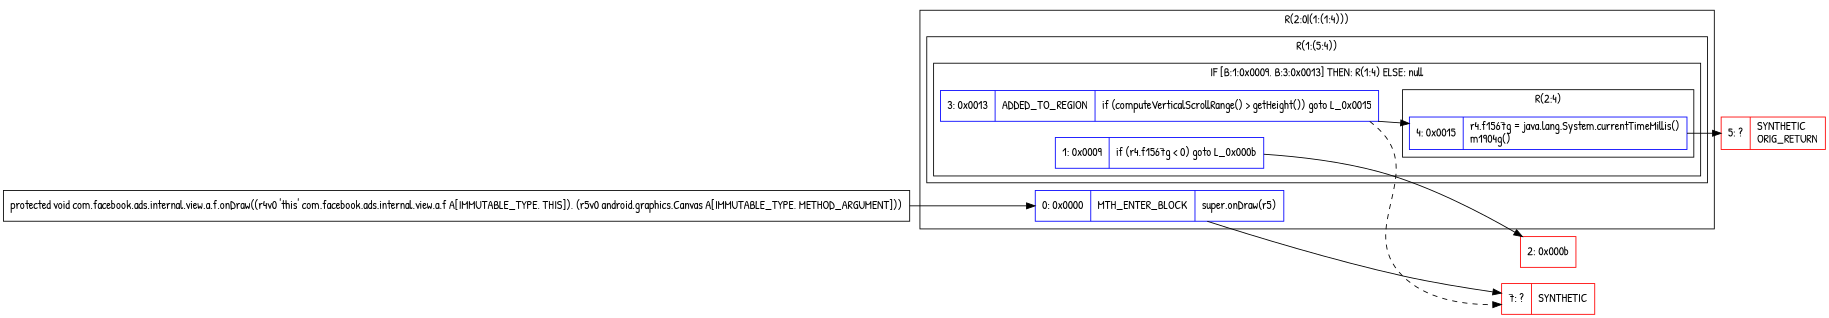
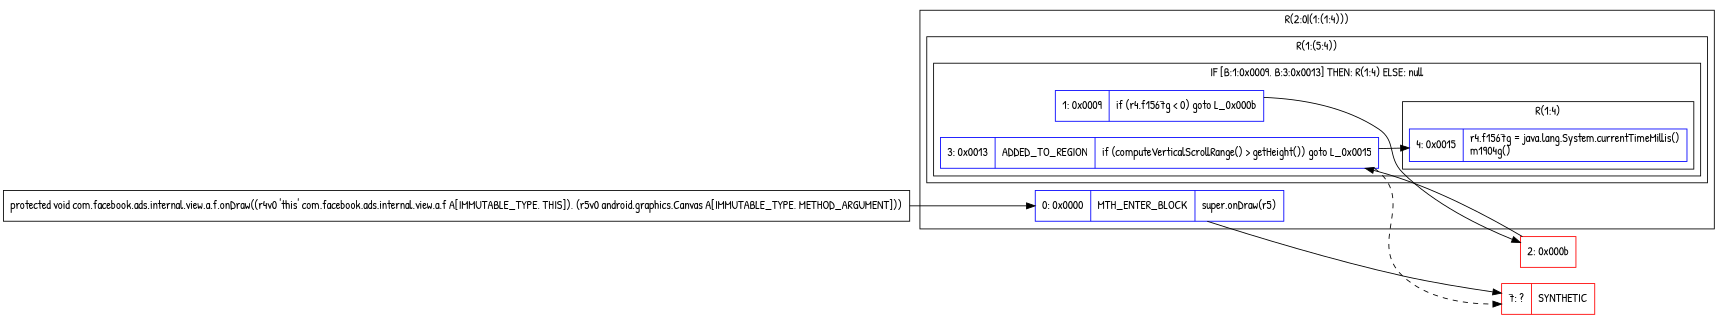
(1548, 100) -> (1548, 111)
(1773, 133) -> none
none -> (1450, 199)
